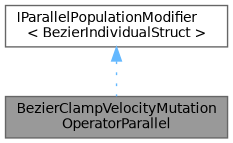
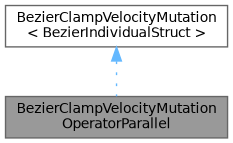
(117, 26) -> (117, 26)
